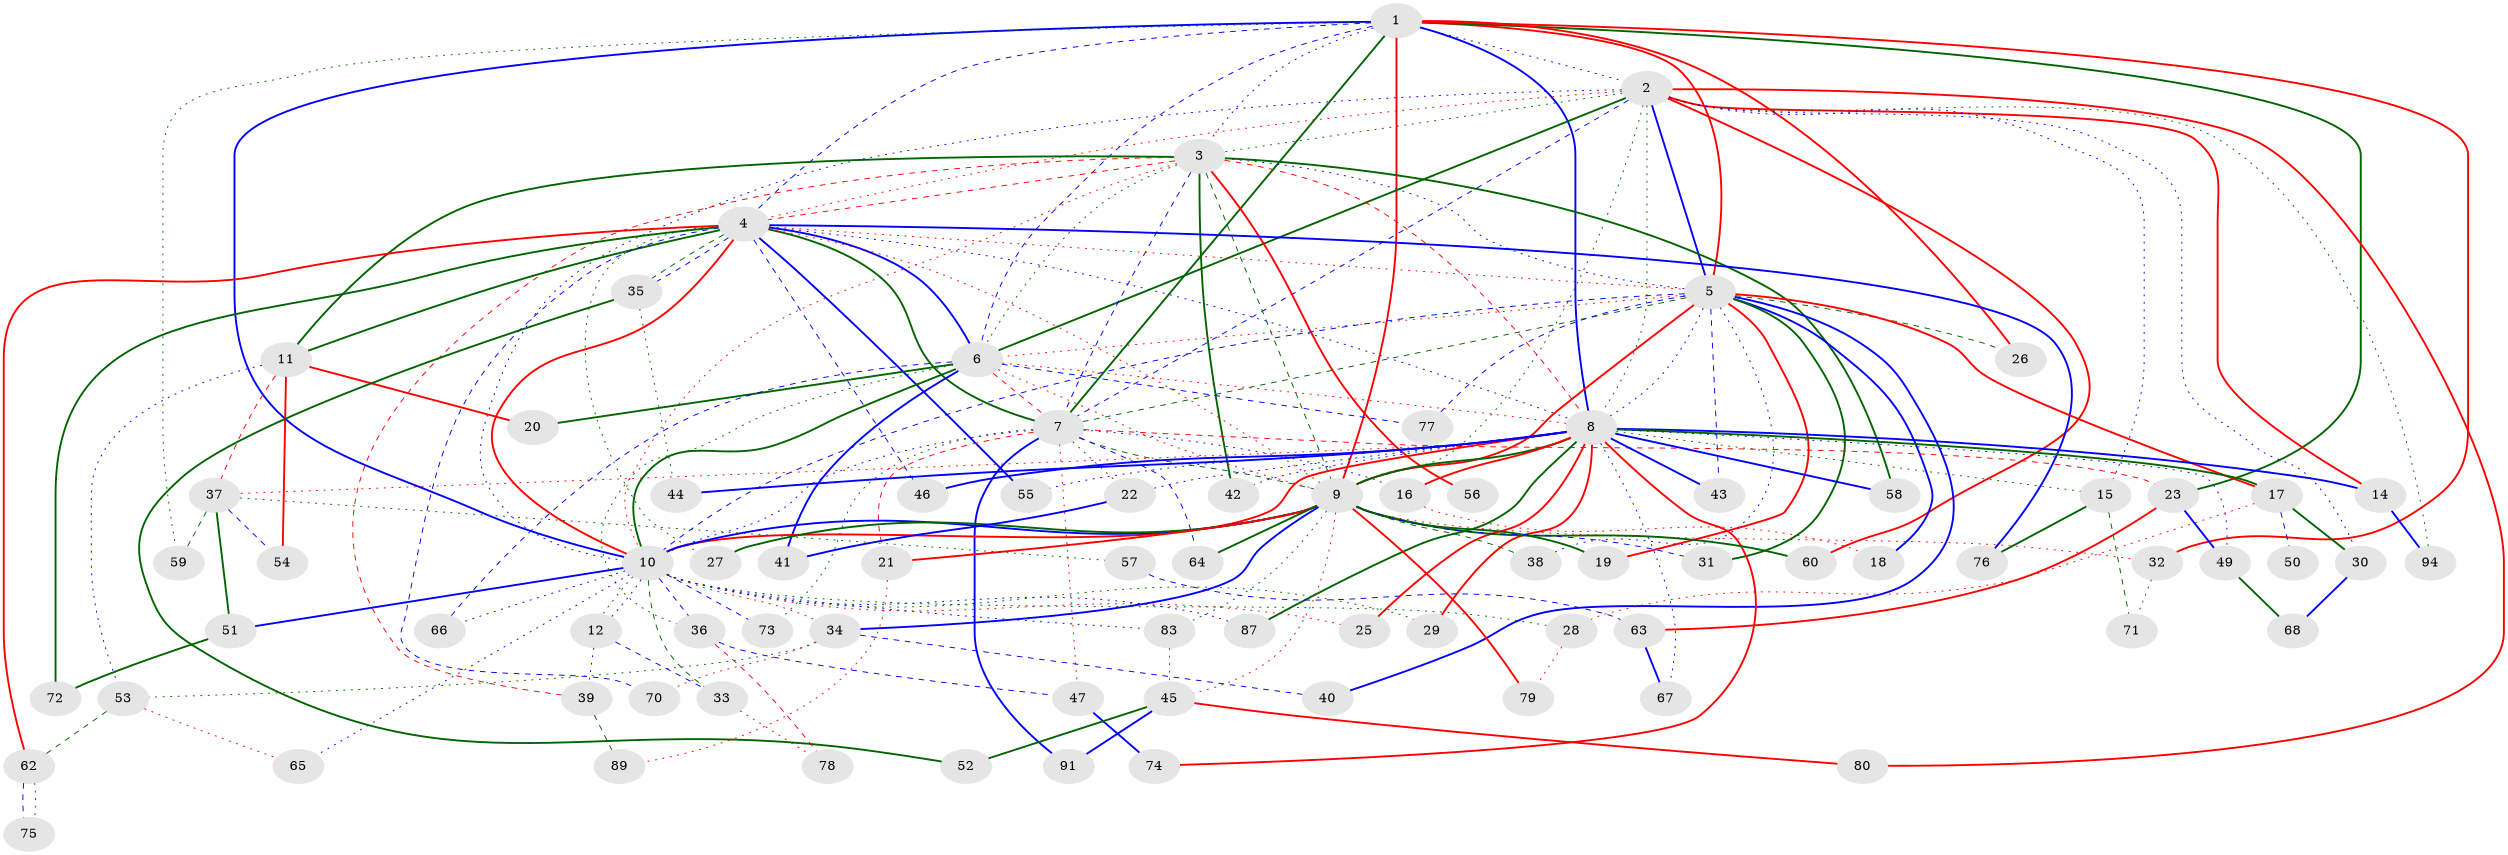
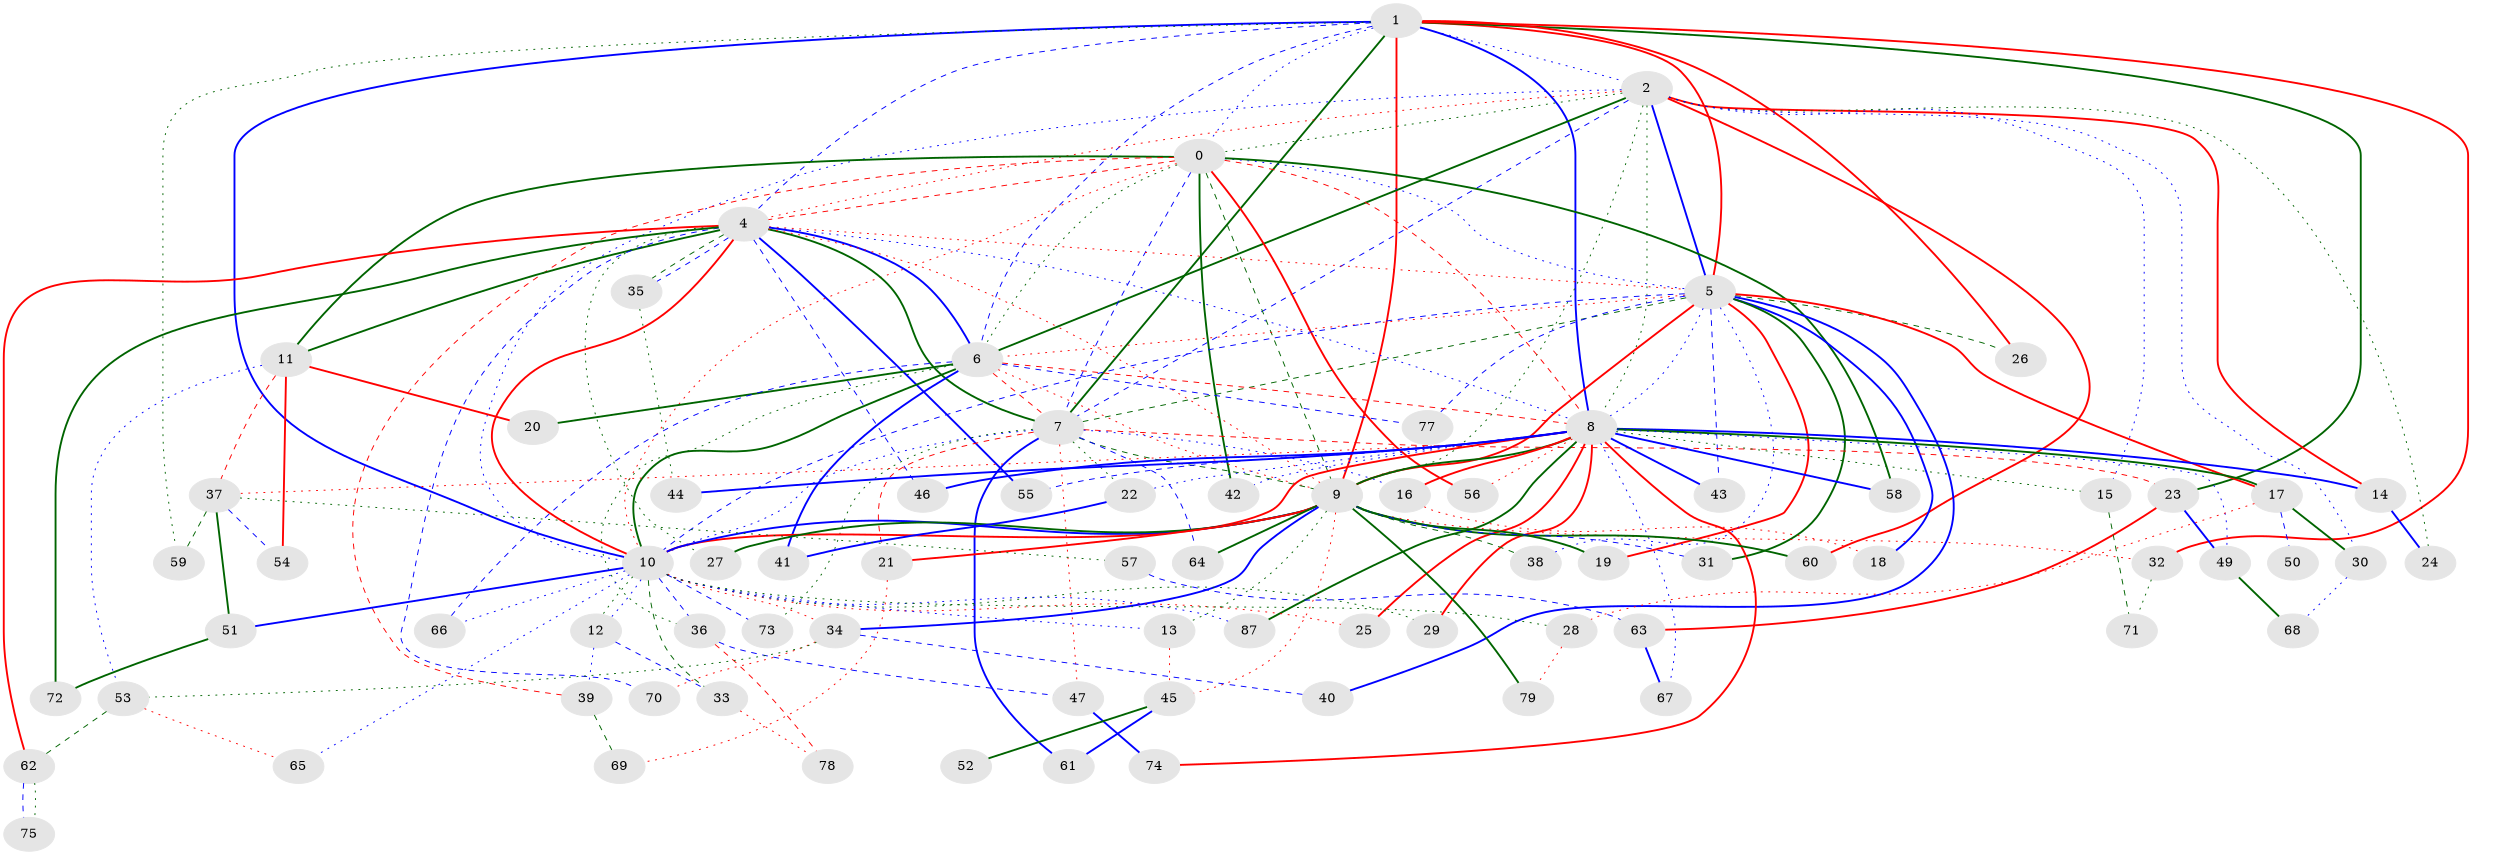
(1200, 156) -> (1200, 156)
(1285, 391) -> (1285, 391)
(1308, 457) -> (1308, 457)
none -> (1532, 461)
(1982, 563) -> none
(2430, 563) -> (2430, 563)
(1438, 585) -> (1438, 585)
(2327, 597) -> (2327, 597)
(1170, 631) -> (1170, 631)
(237, 669) -> none
(620, 767) -> (620, 767)
(1069, 767) -> (1069, 767)
(1863, 767) -> none
